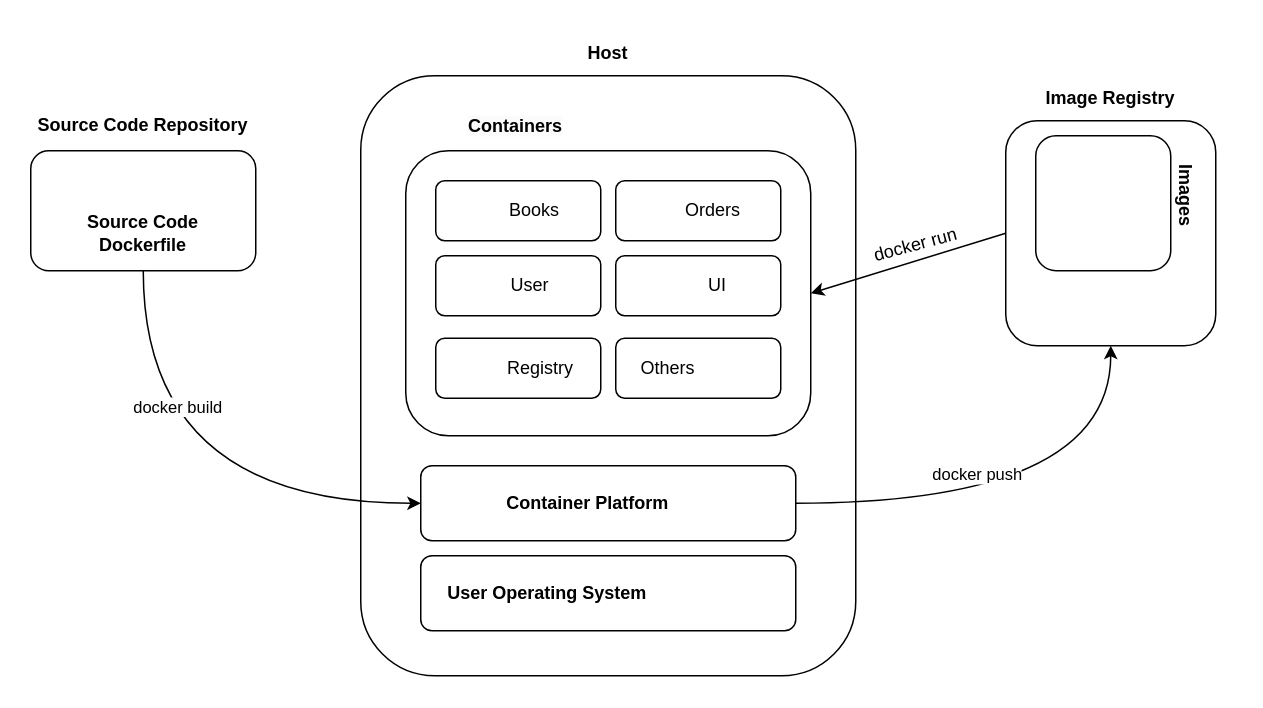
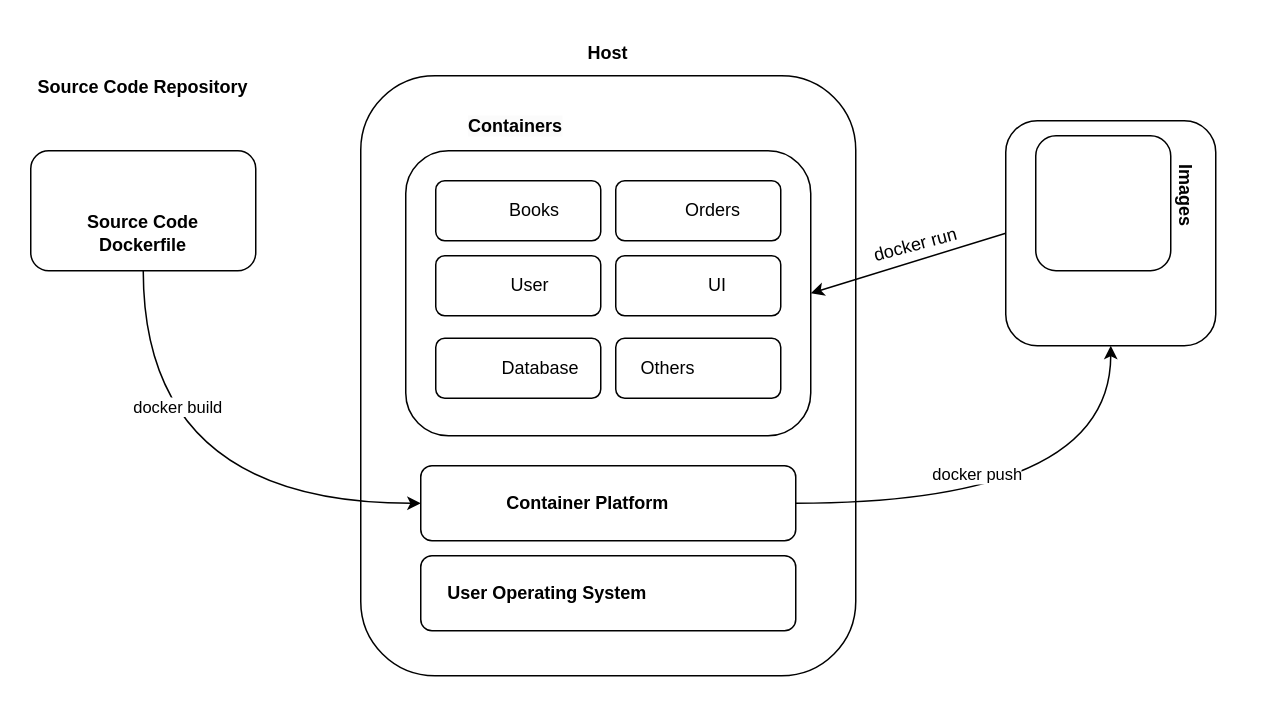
(1111, 98) -> none
(143, 125) -> (143, 87)
(541, 368) -> (541, 368)
